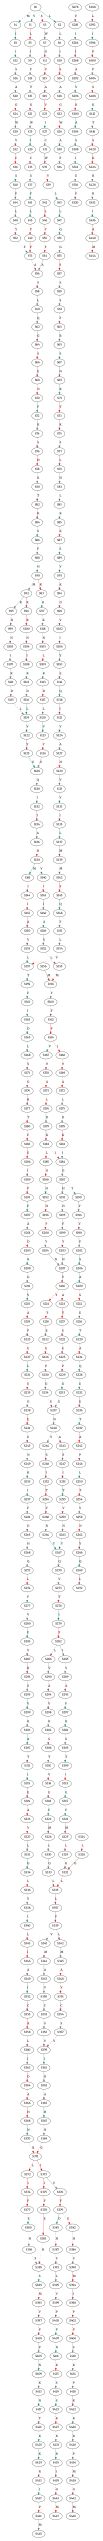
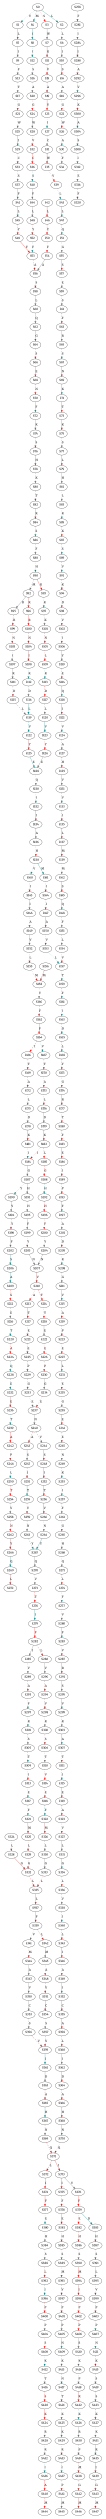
(59, 832) -> (62, 832)
(33, 2258) -> (45, 2253)
